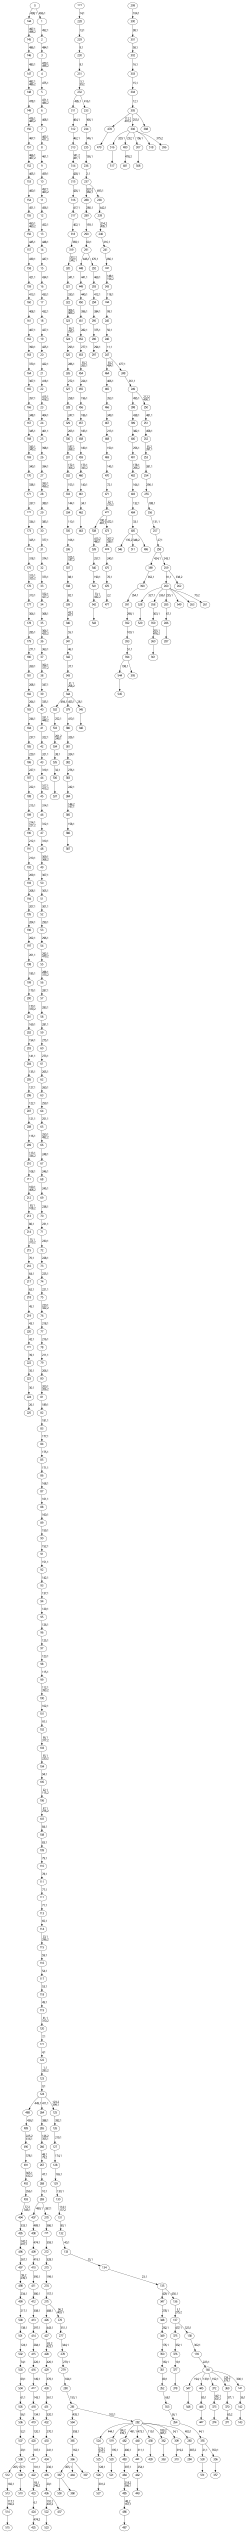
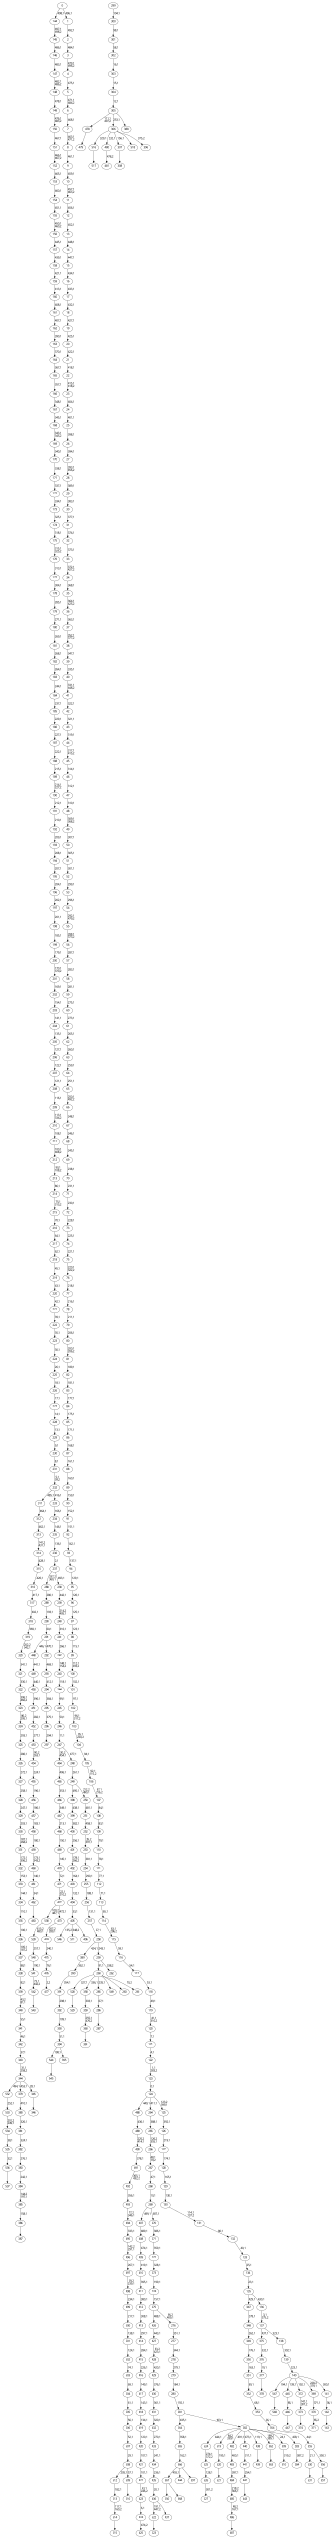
none -> (55, 1391)
